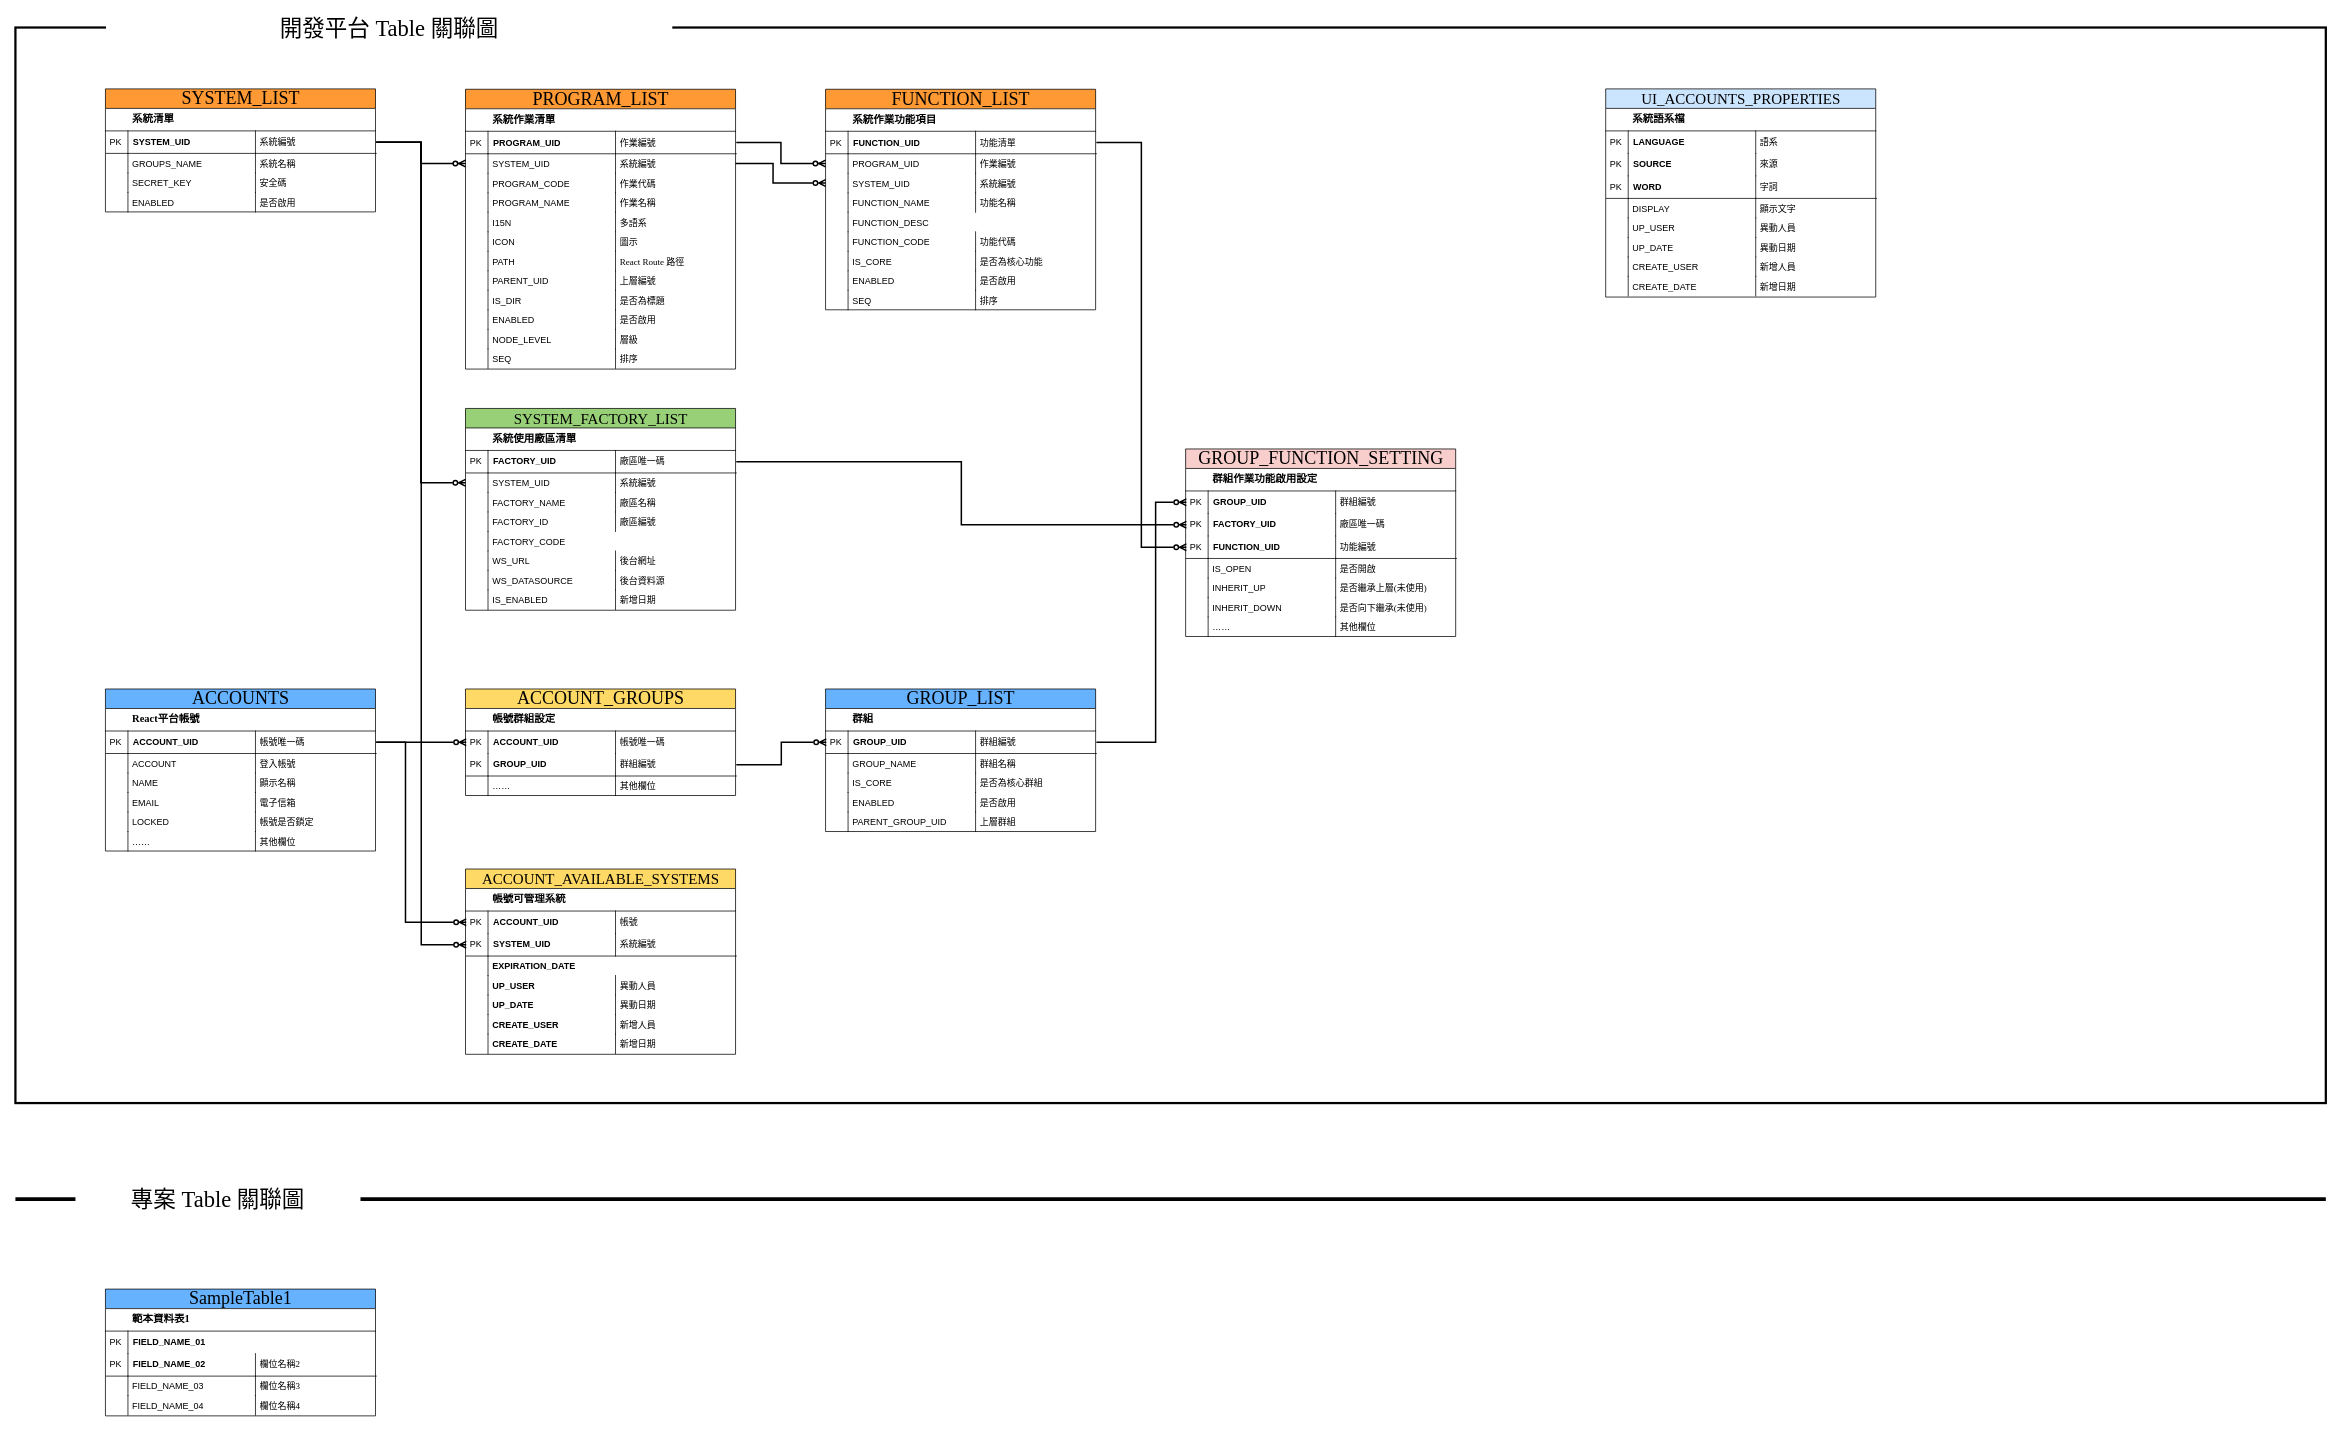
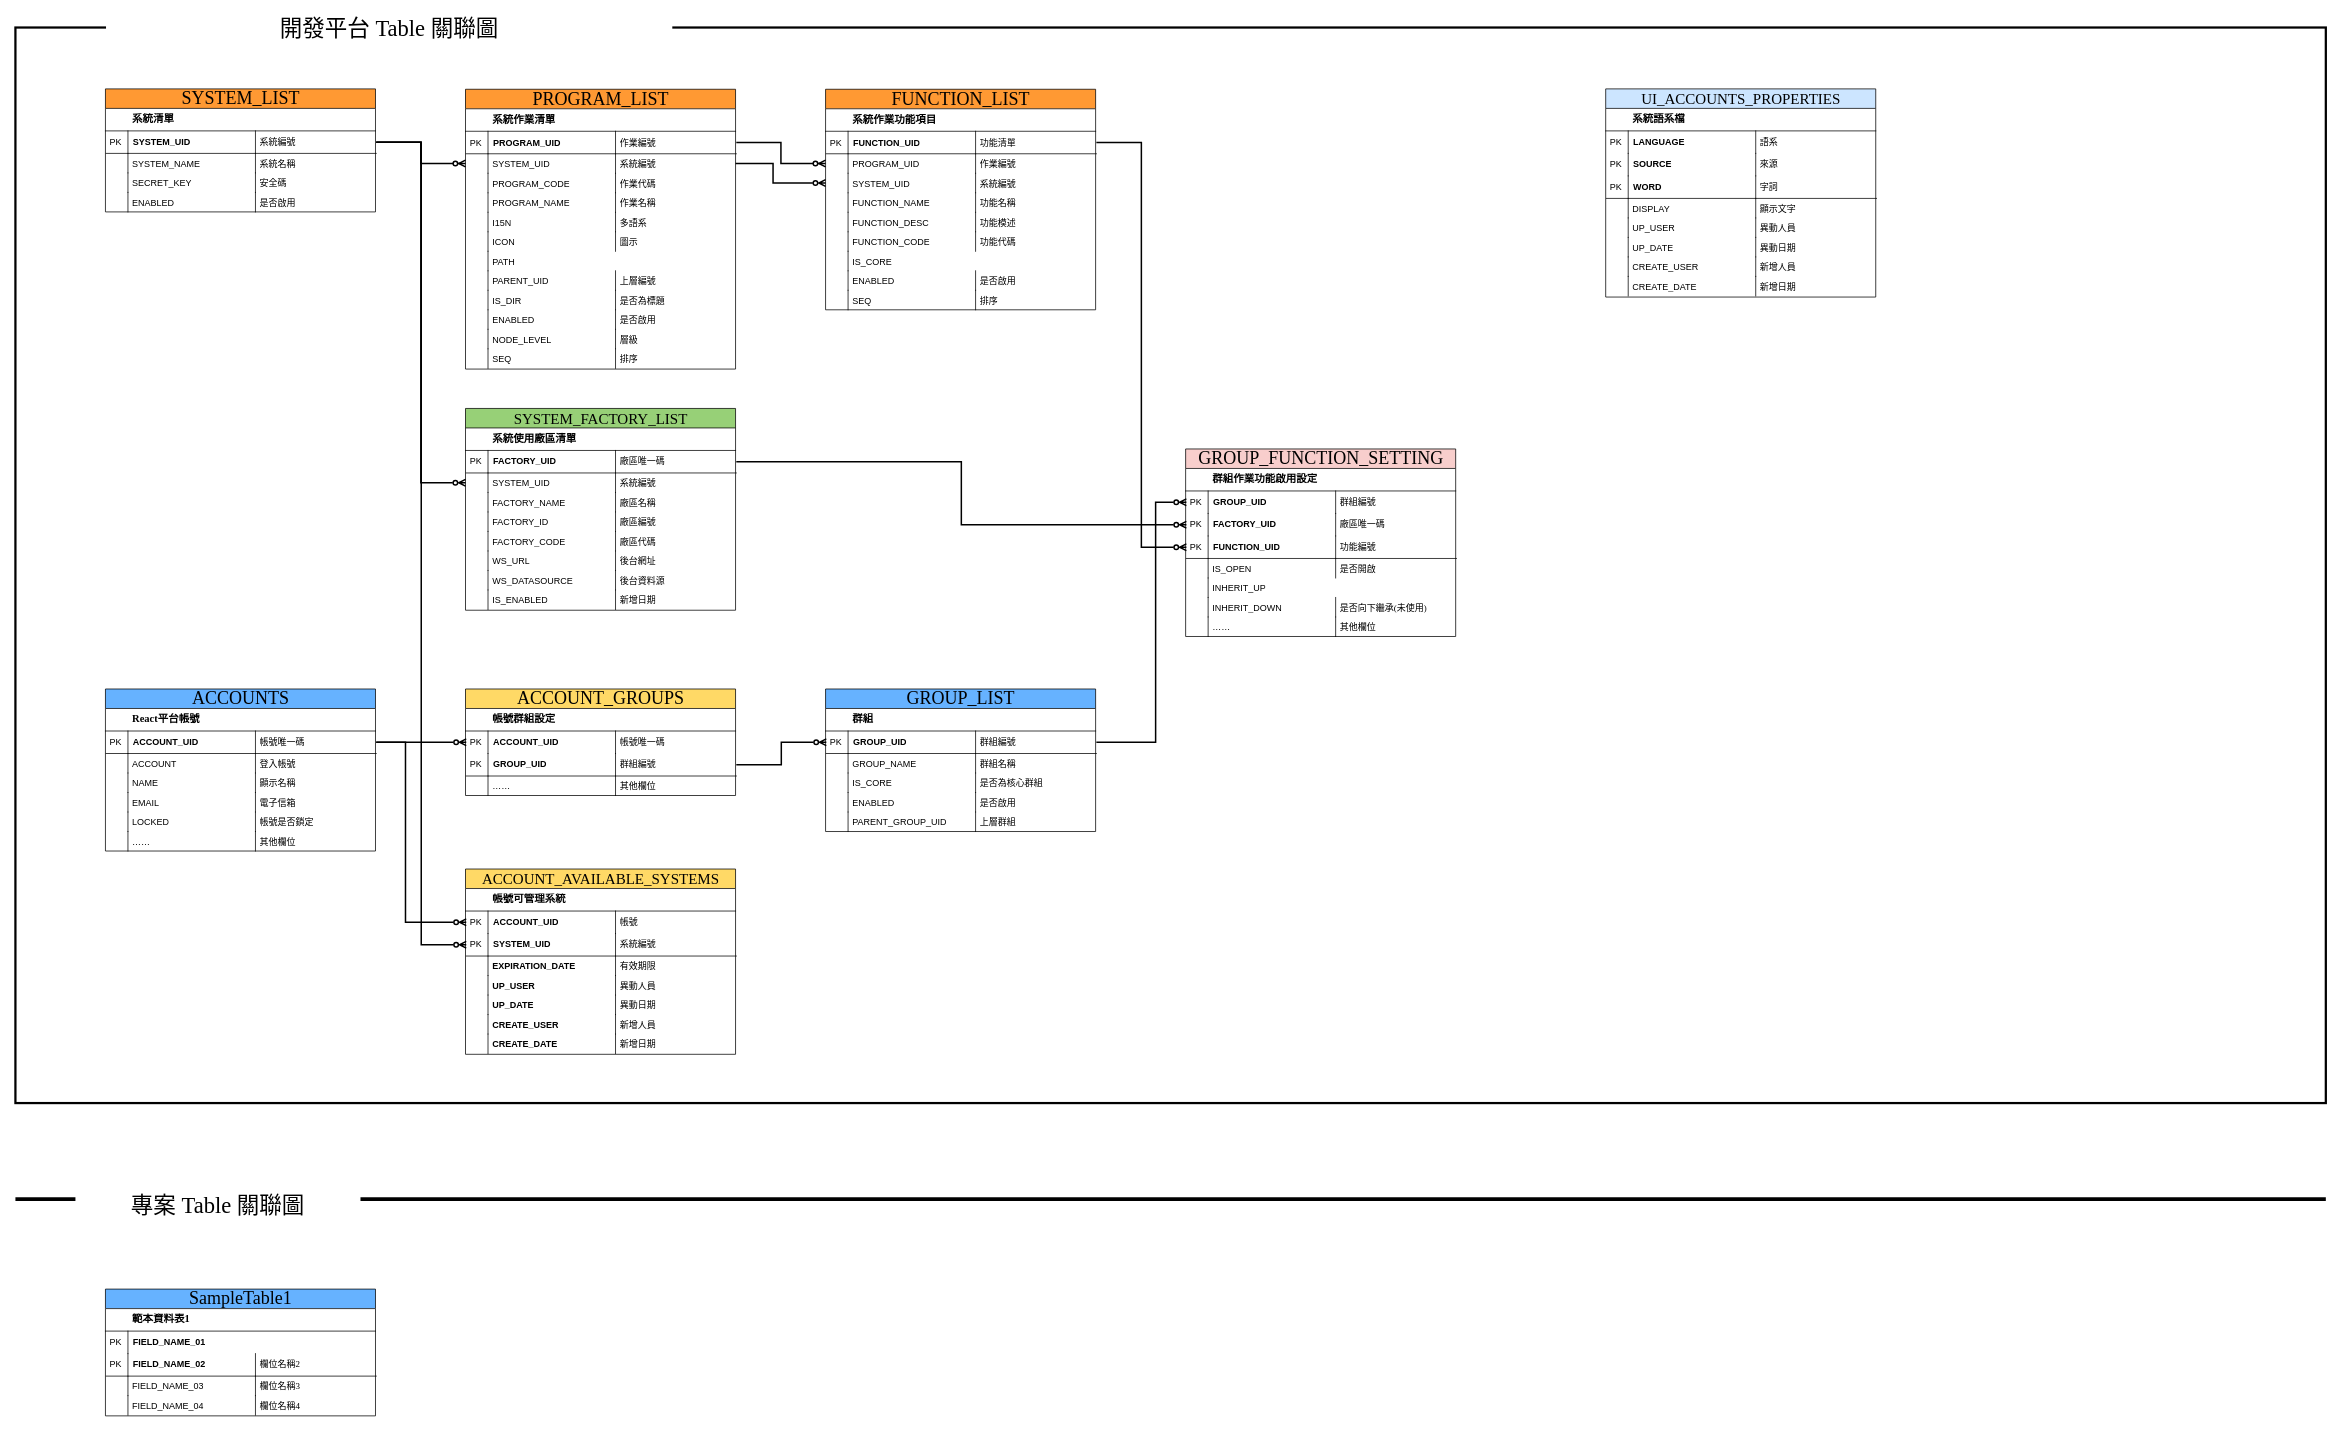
(160, 164) -> (160, 164)
none -> (1032, 222)
(672, 261) -> none
(1032, 261) -> none
none -> (672, 541)
(1392, 588) -> none
none -> (672, 966)
(218, 1199) -> (218, 1205)
